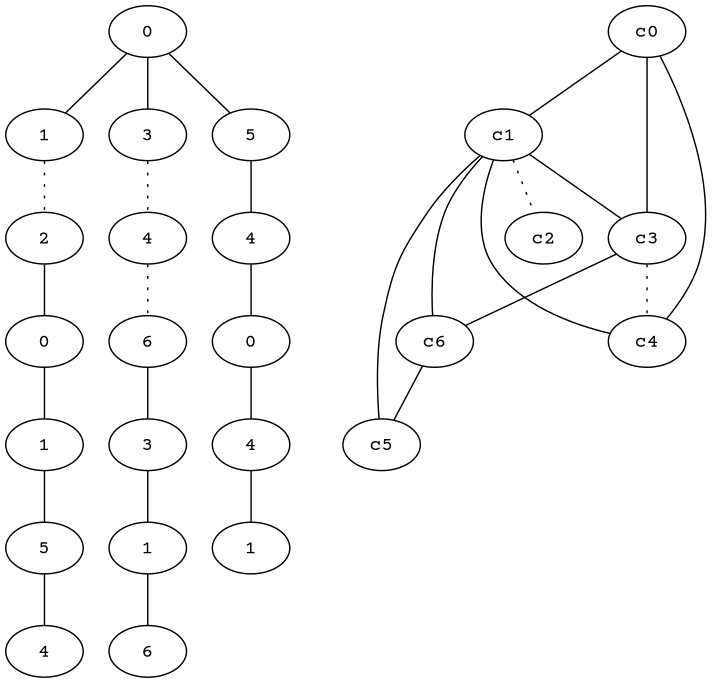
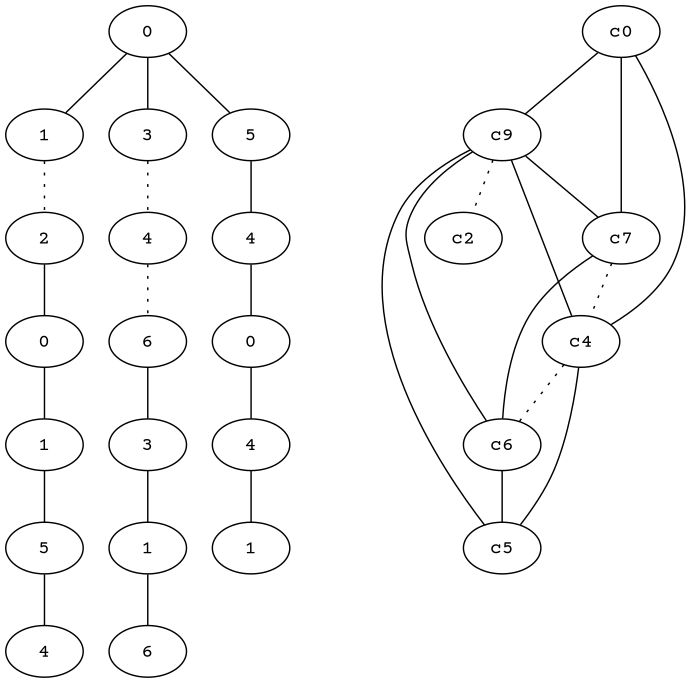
(504, 135) -> (502, 135)
(647, 238) -> (621, 238)
none -> (542, 393)
none -> (561, 450)
